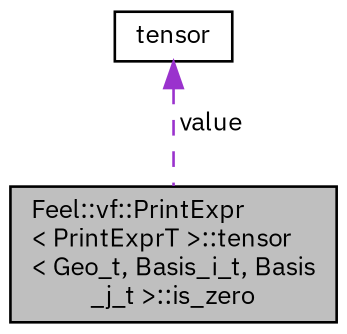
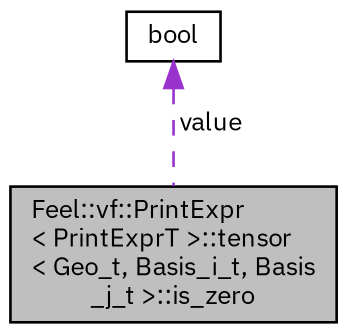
(174, 37) -> (174, 37)
